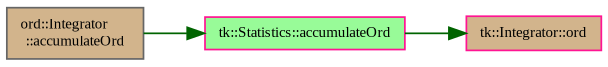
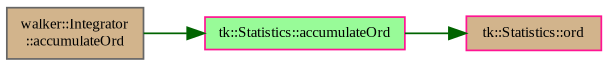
(75, 33) -> (75, 33)
(534, 33) -> (534, 33)
